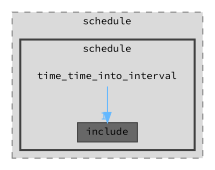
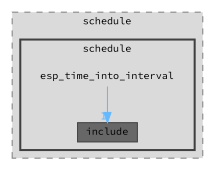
(107, 77) -> (107, 77)
